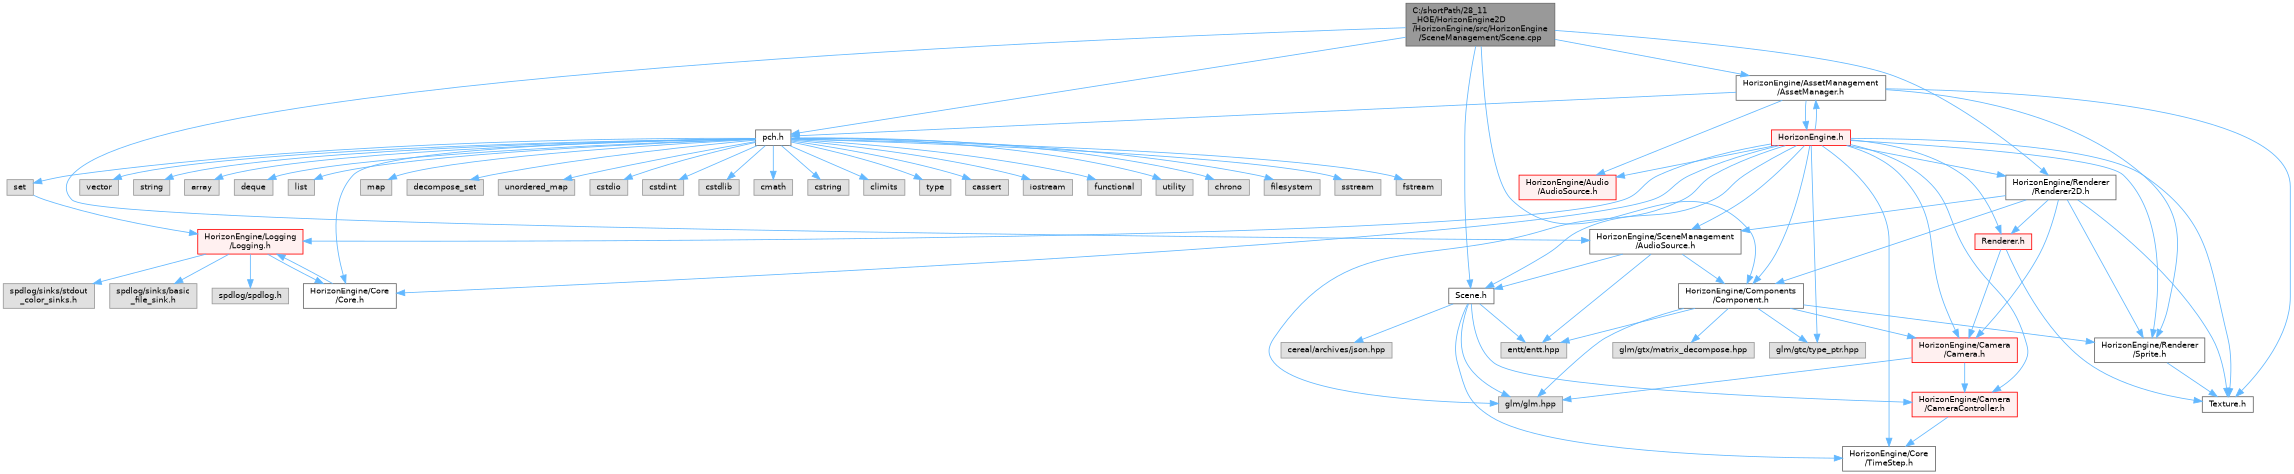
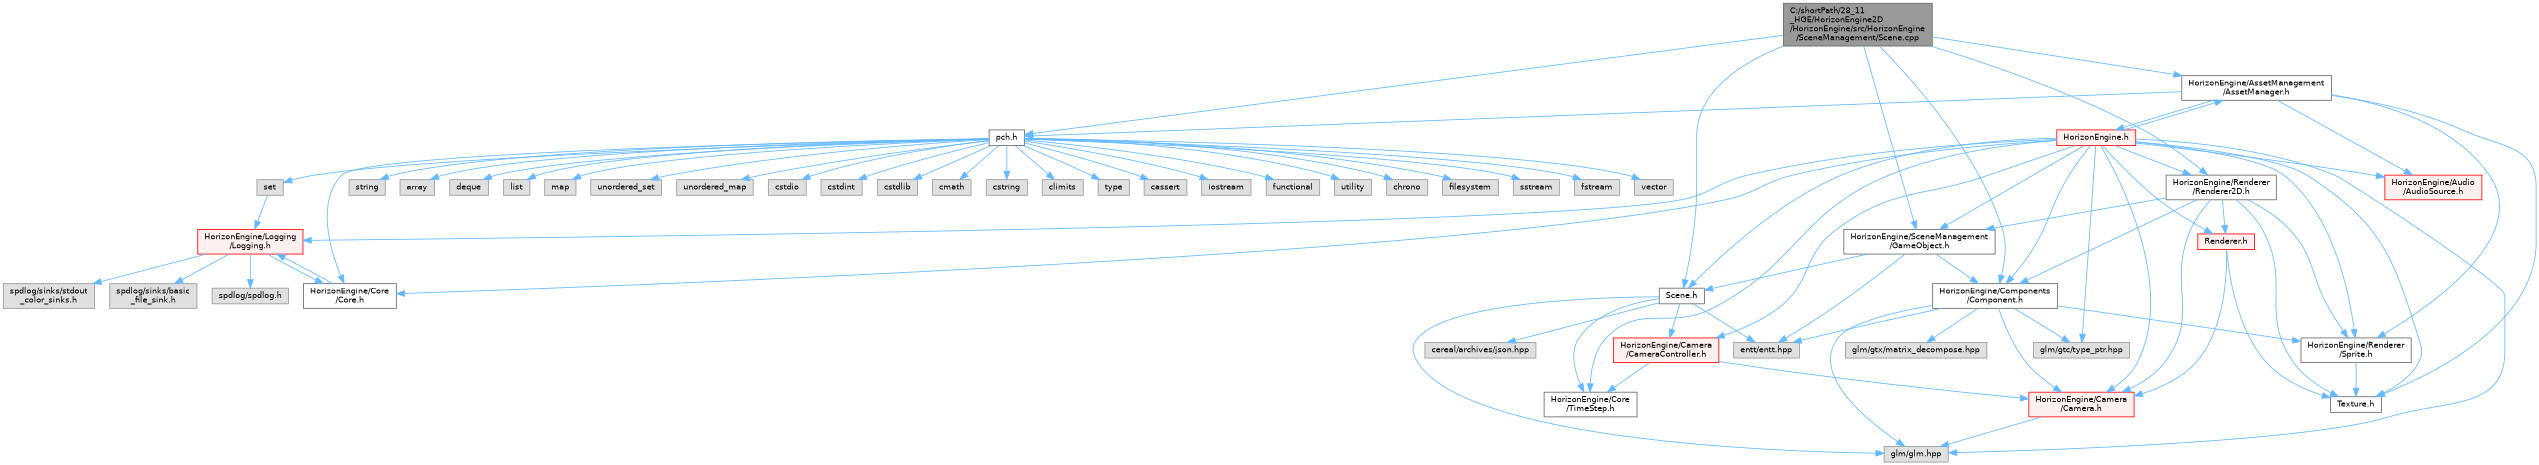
(445, 187) -> (626, 187)
(1665, 242) -> (1919, 242)
(1965, 373) -> (1869, 382)
